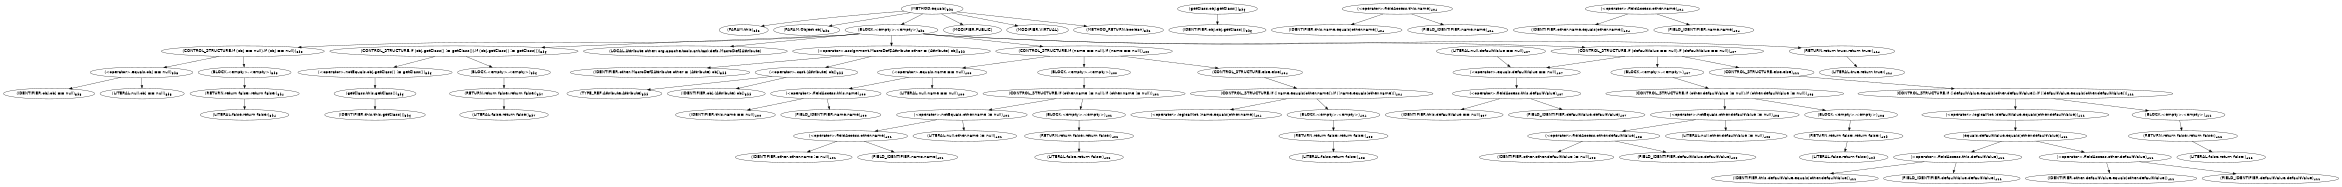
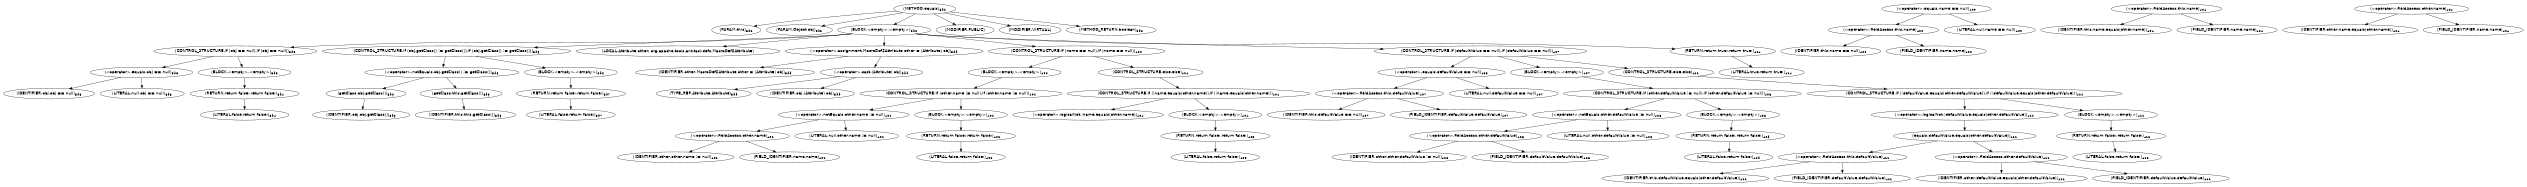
(1503, 61) -> (1471, 83)
(1008, 62) -> none
(1560, 72) -> (1485, 72)
none -> (405, 83)
(1484, 114) -> (1366, 114)
